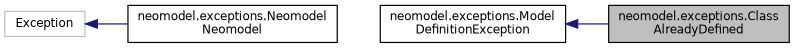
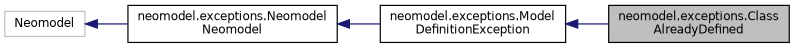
(45, 24) -> (45, 24)
none -> (365, 24)
